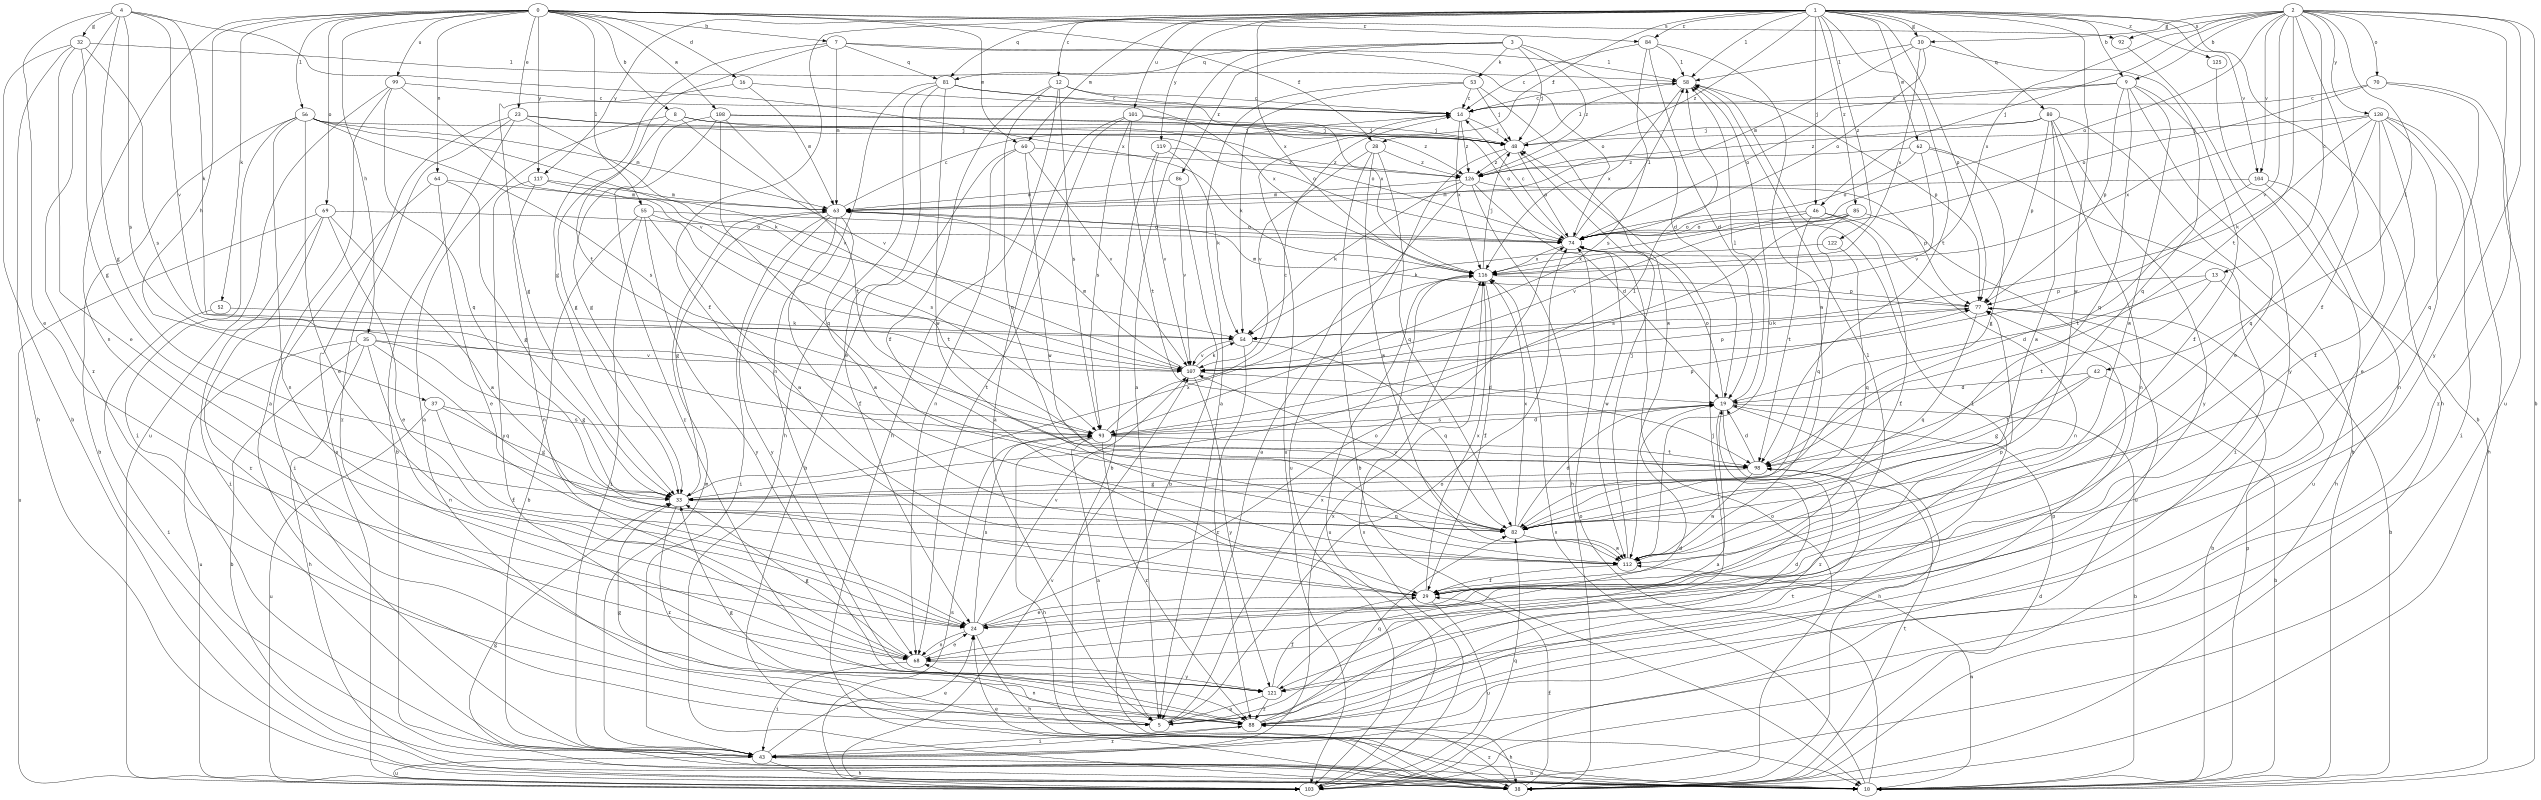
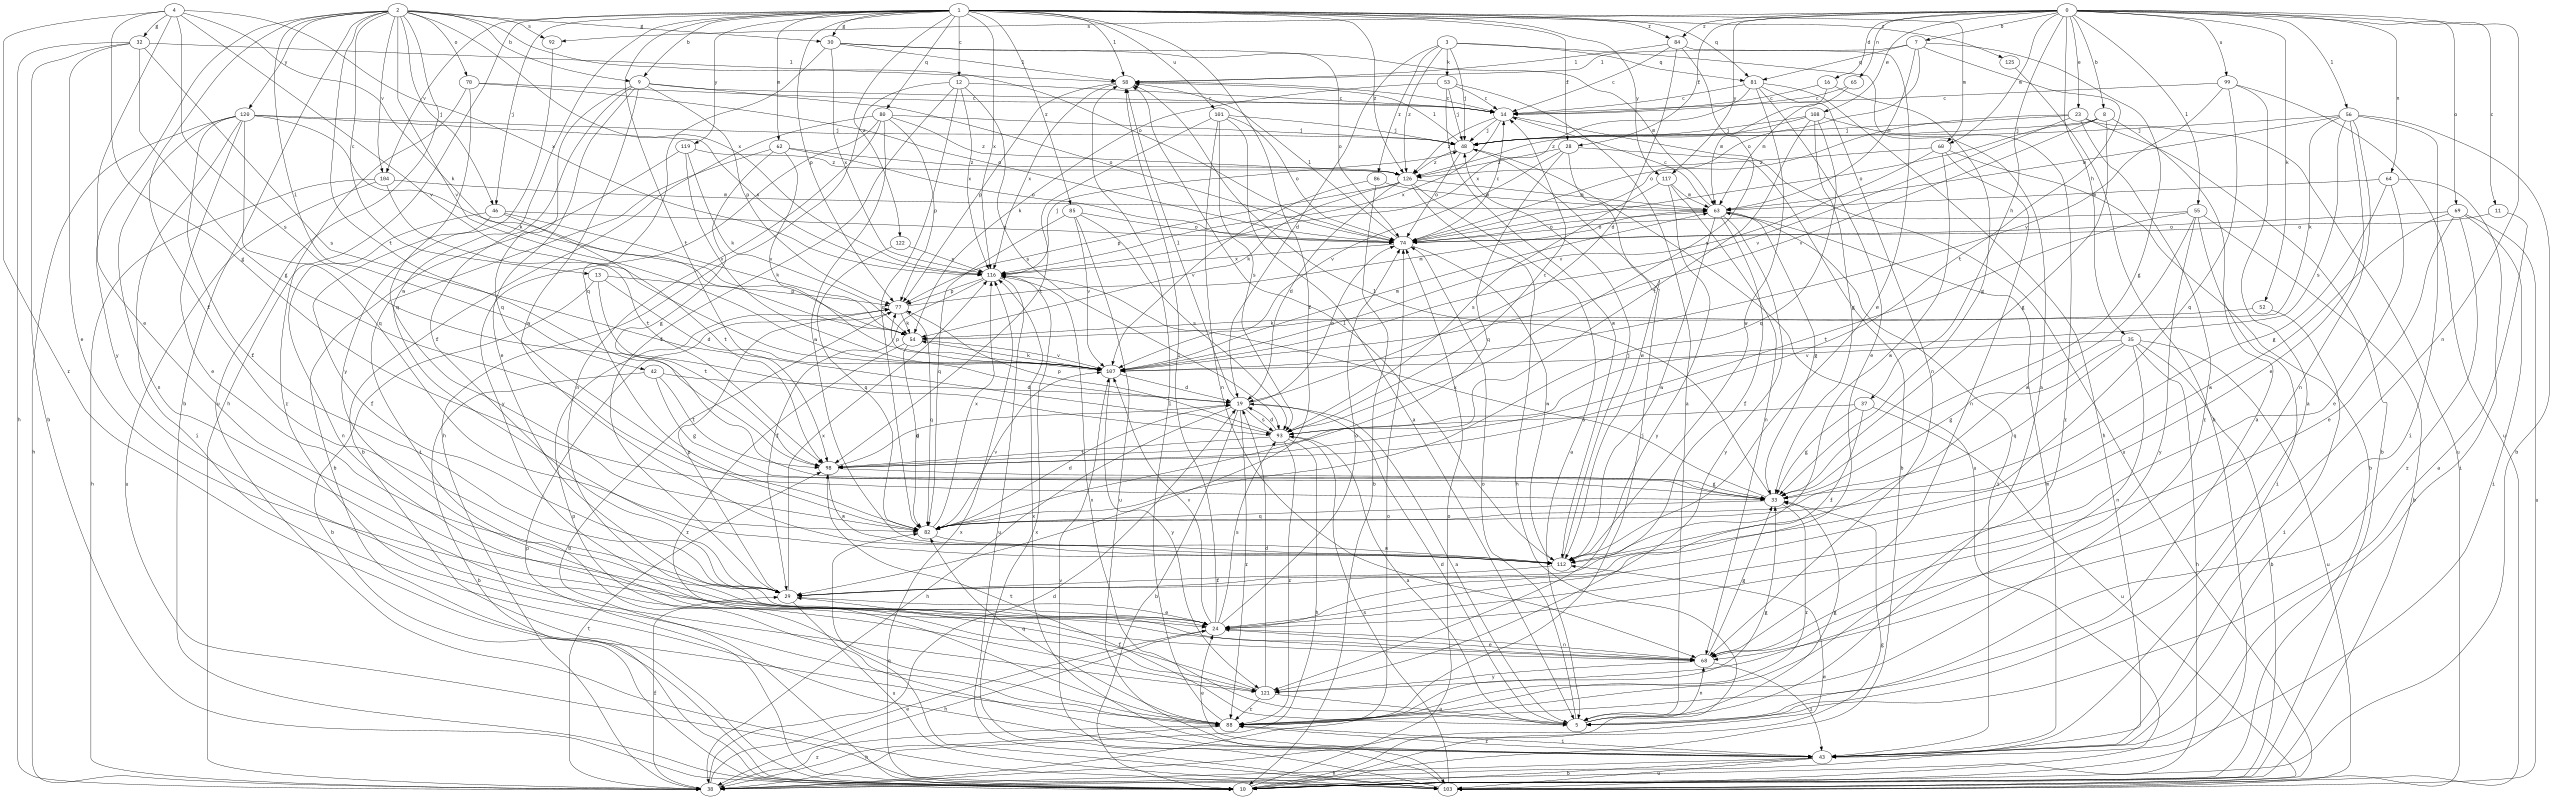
none -> (1854, 82)
none -> (2498, 211)
(1771, 323) -> (1345, 323)
(987, 388) -> (1223, 388)
